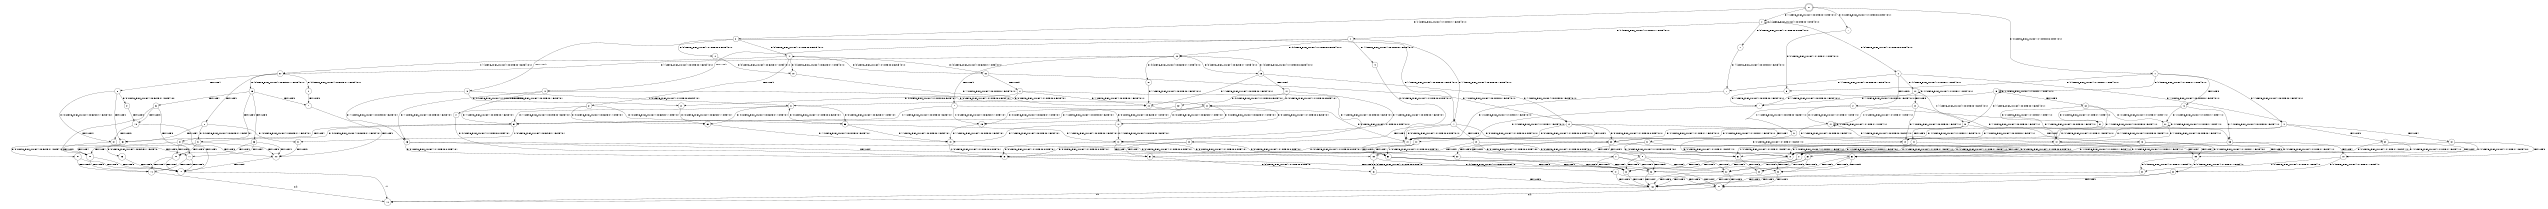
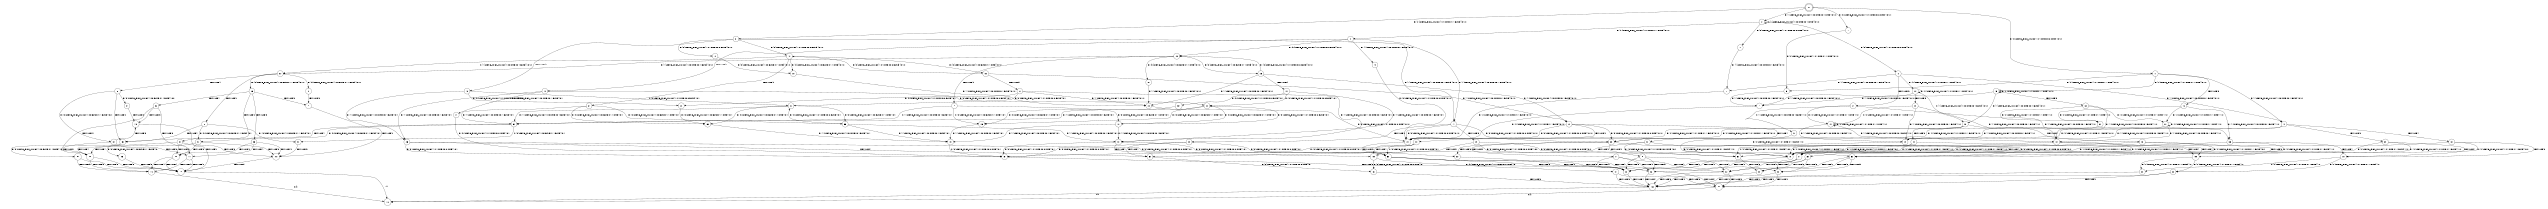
(122, 129) -> (128, 138)
